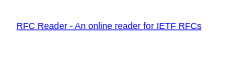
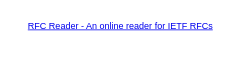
(120, 30) -> (132, 30)
